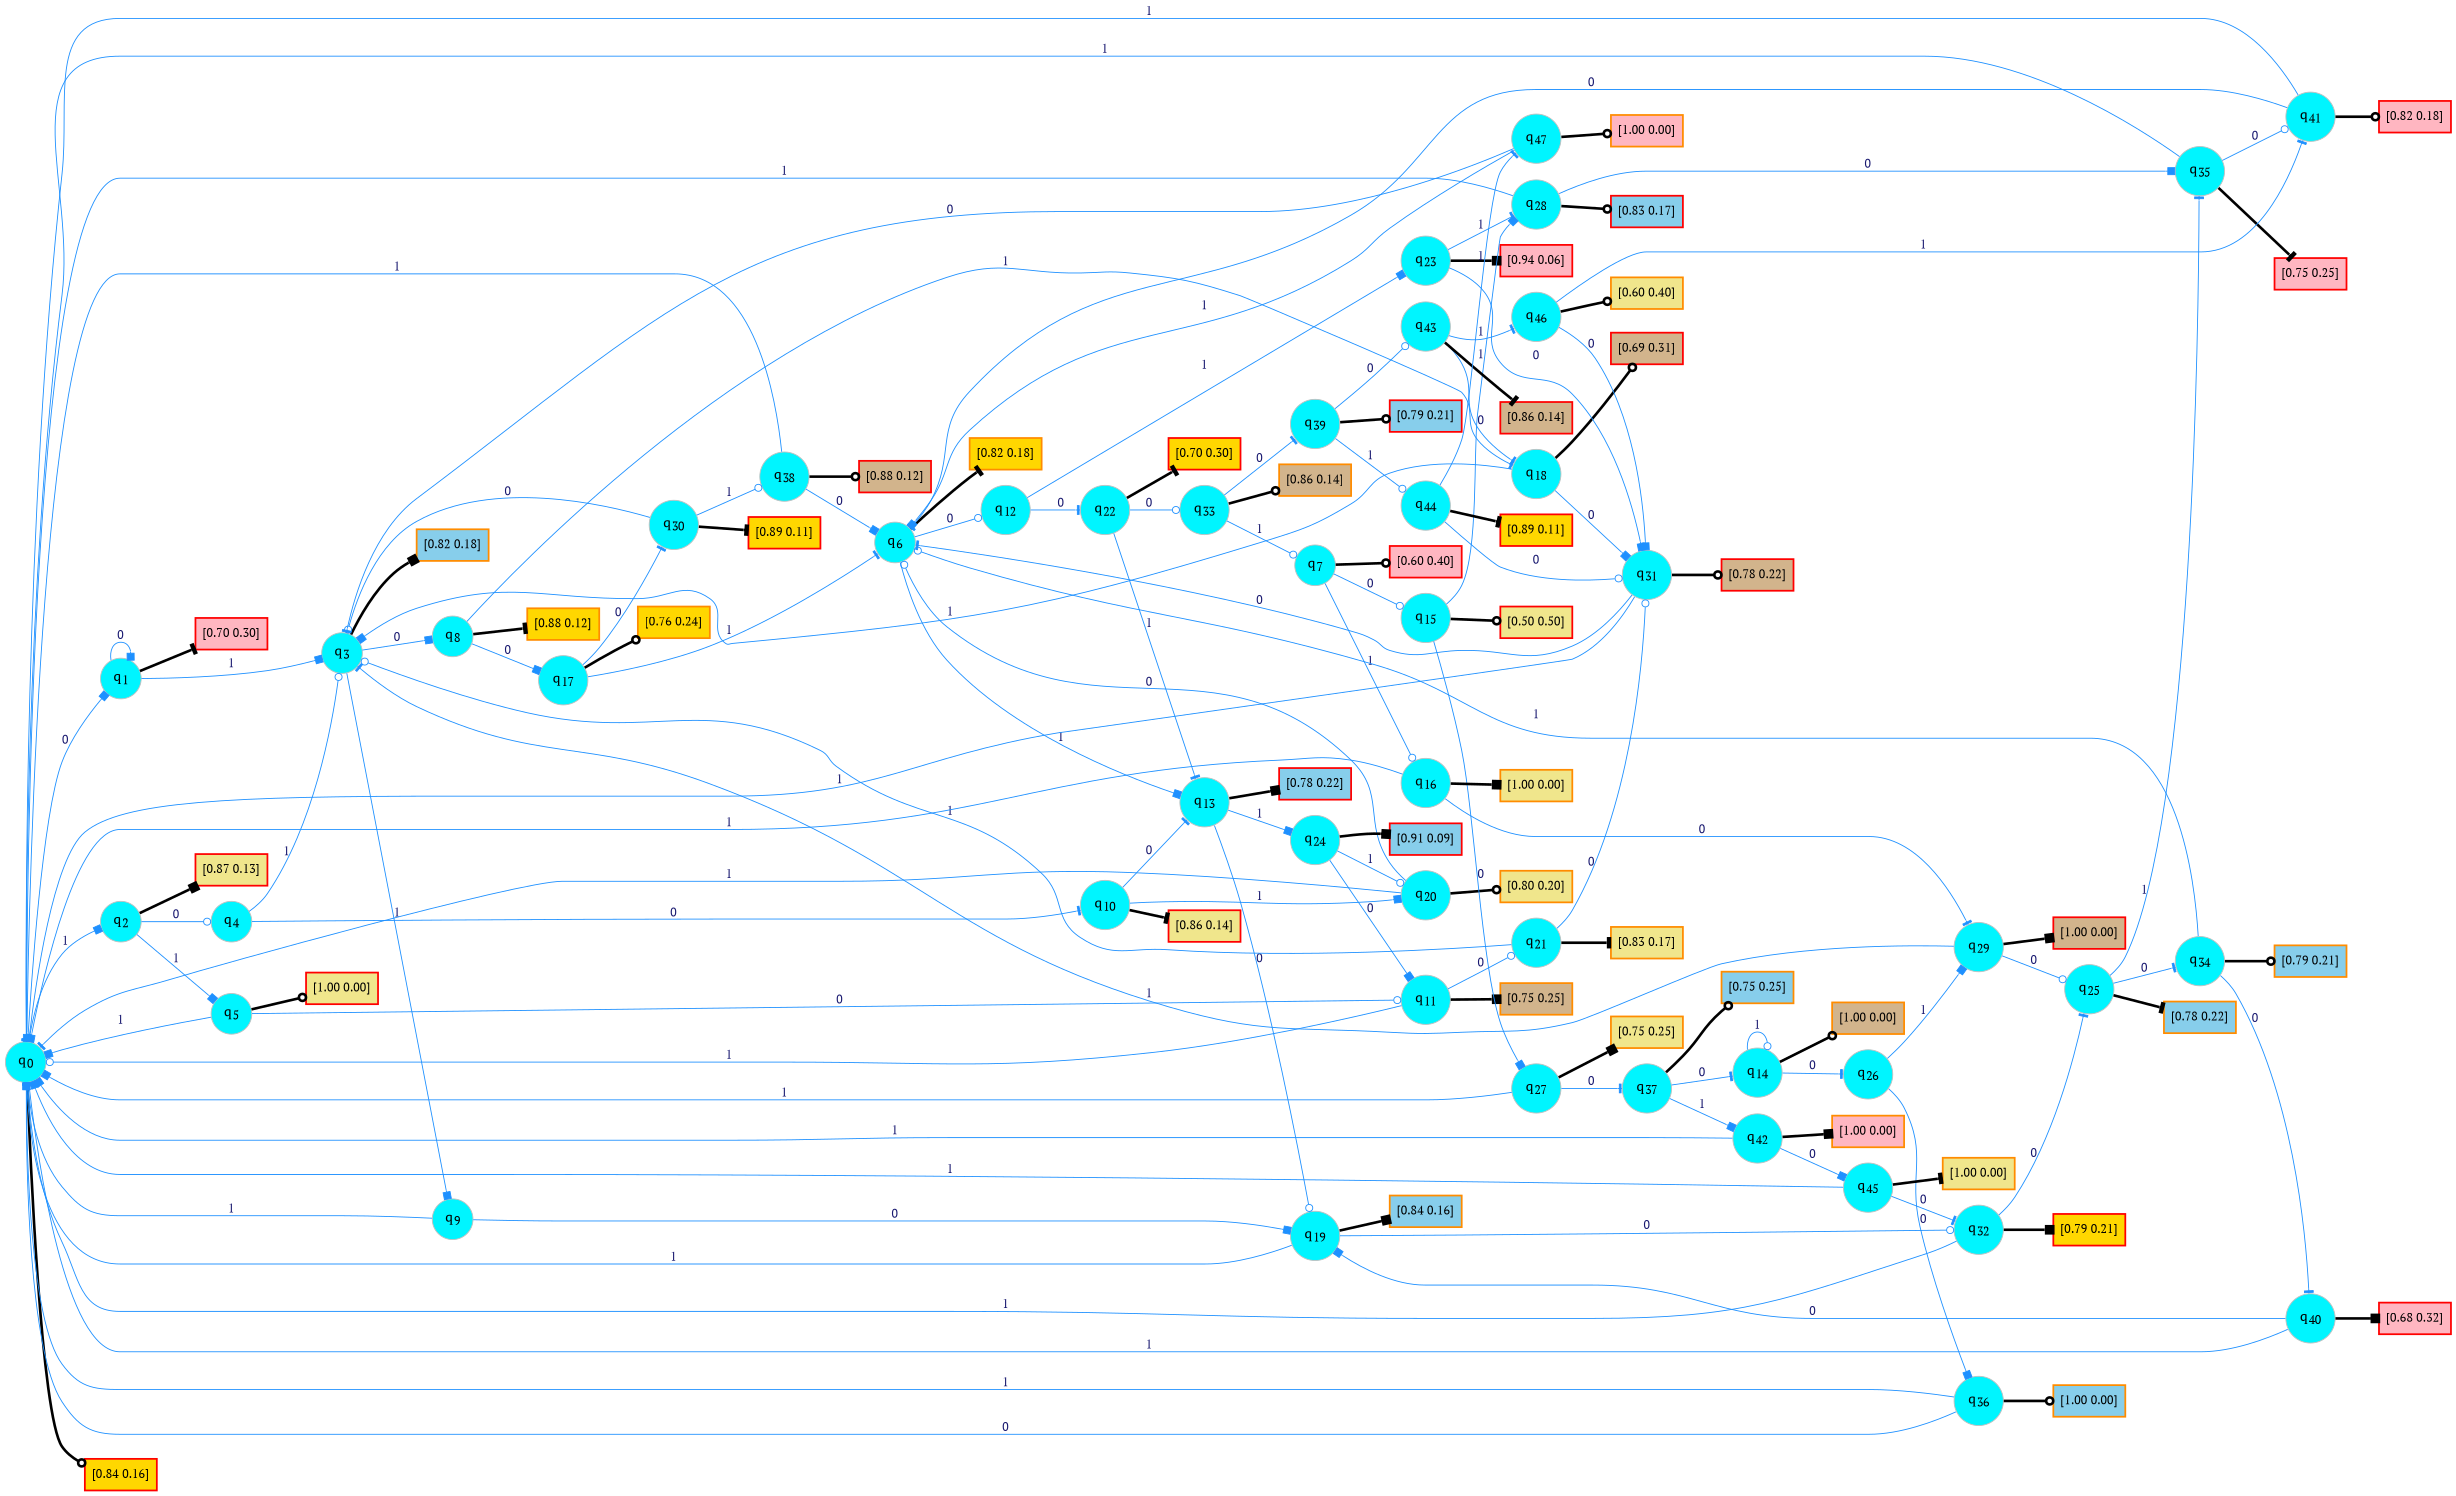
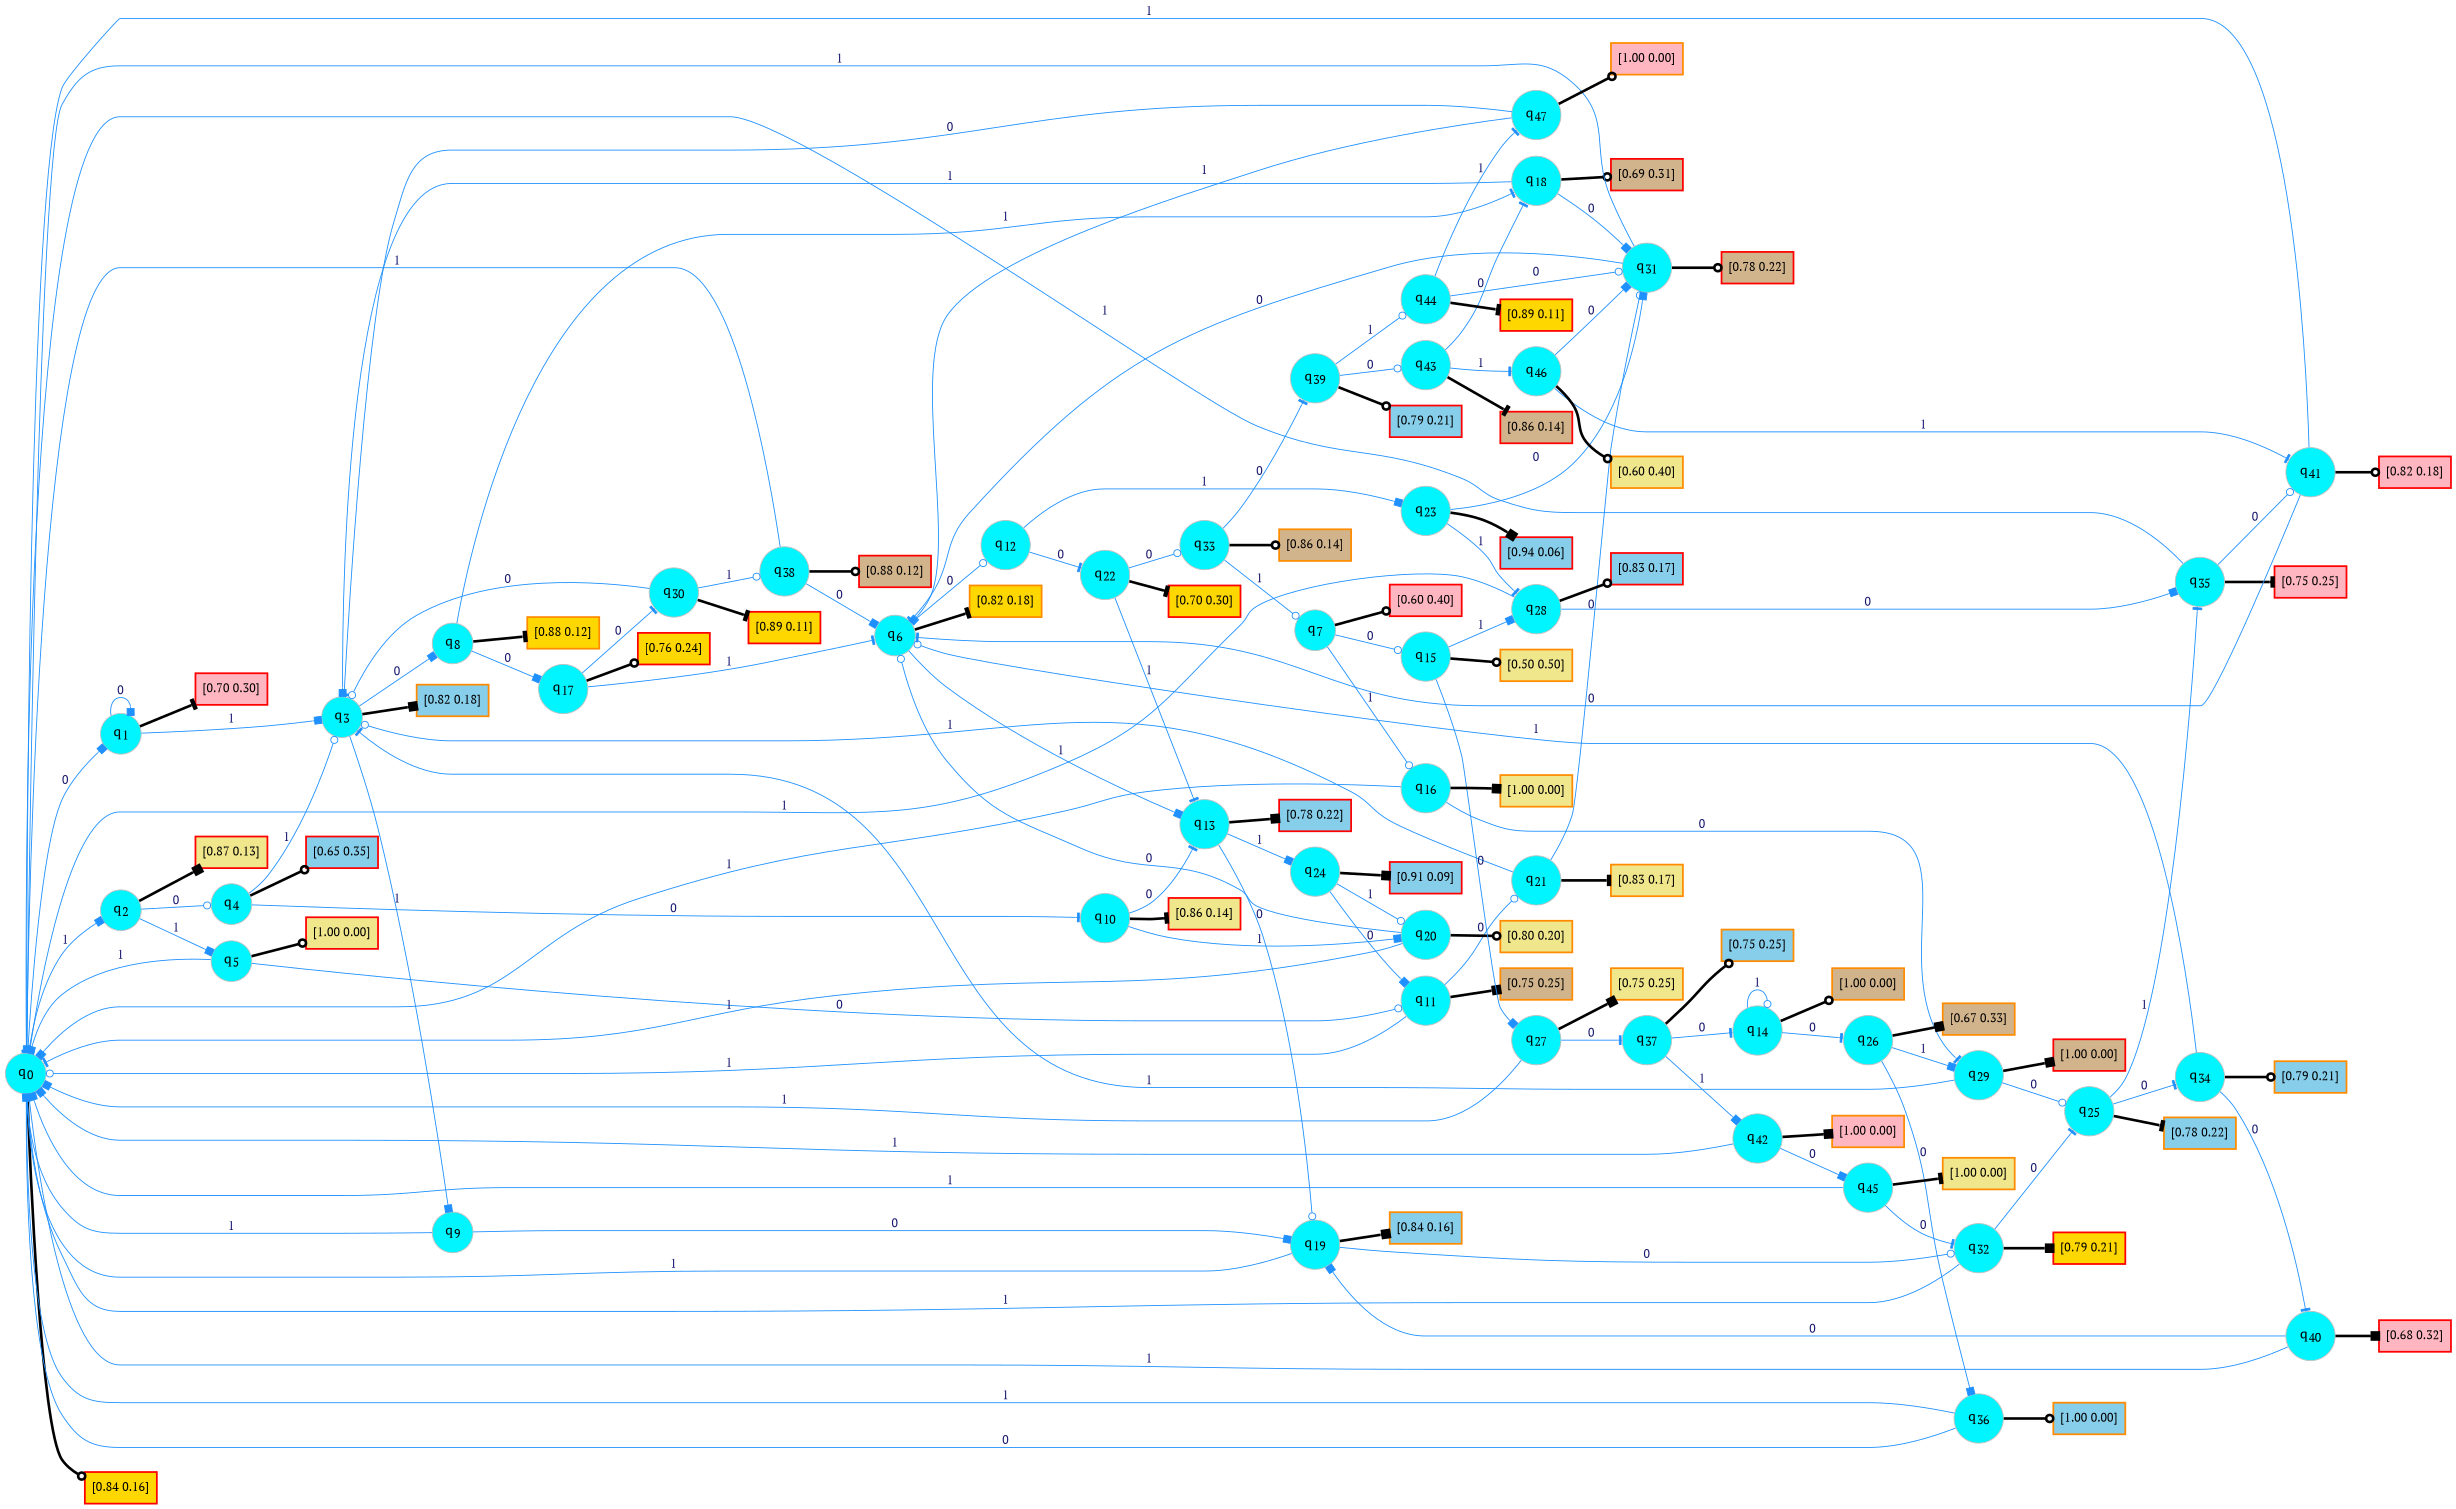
(1536, 261) -> (1536, 553)
(674, 622) -> (674, 649)
(1536, 622) -> (1536, 665)
none -> (342, 852)
none -> (1979, 1019)
